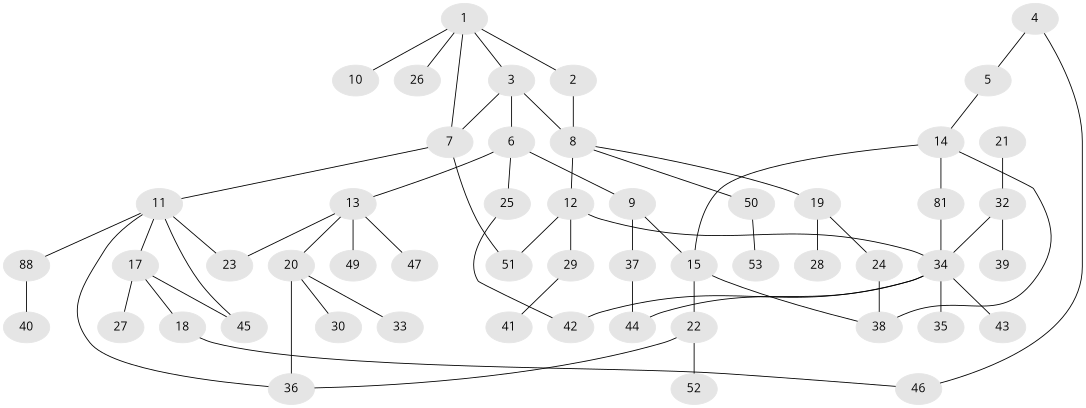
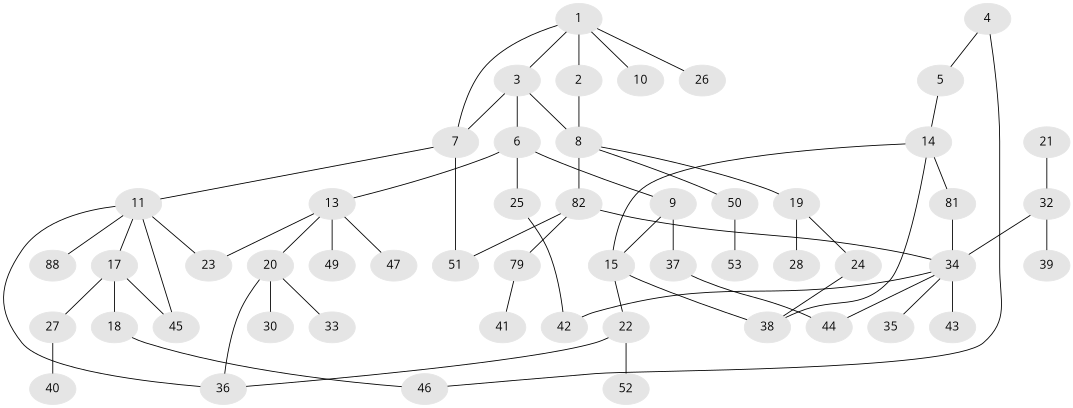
(571, 204) -> (579, 204)
(571, 266) -> (517, 266)
(27, 297) -> (53, 355)
